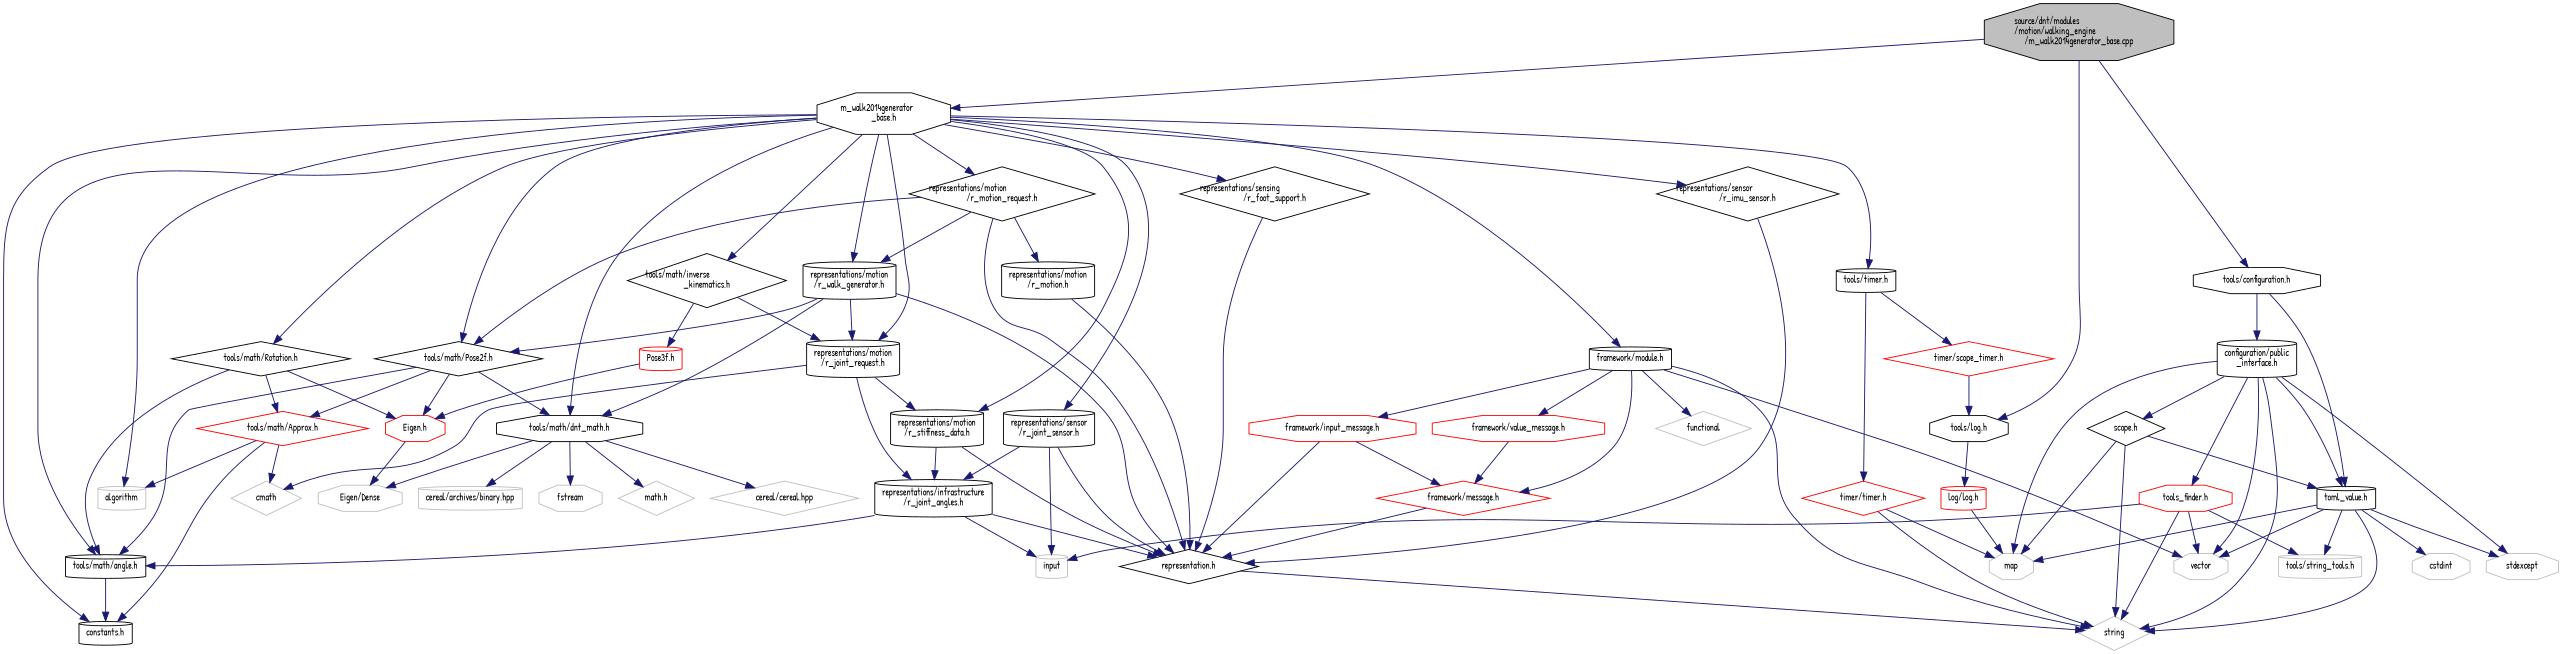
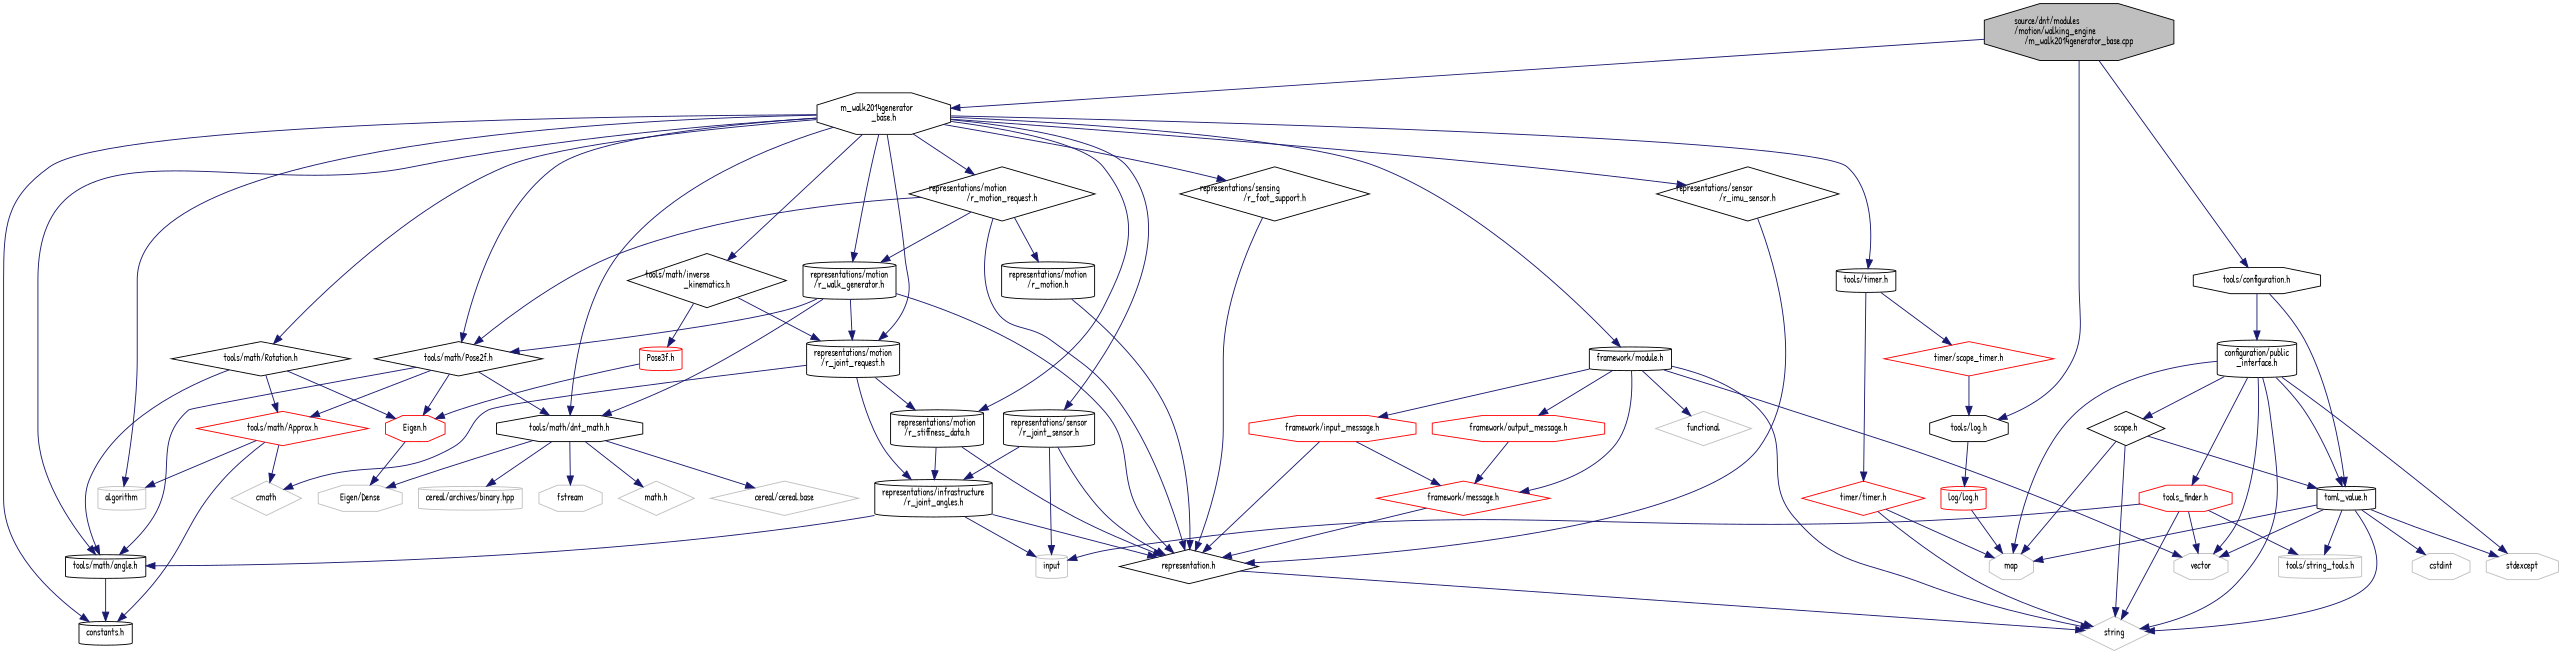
(1518, 429) -> (1518, 429)
(785, 498) -> (785, 498)
